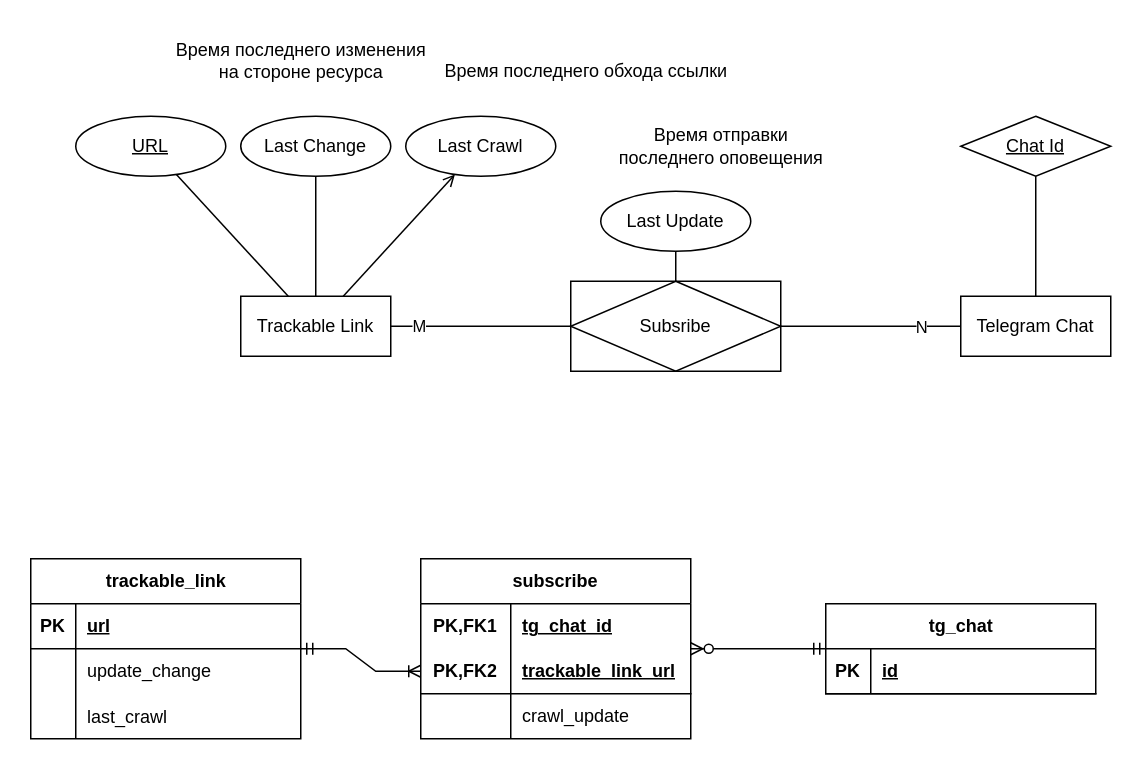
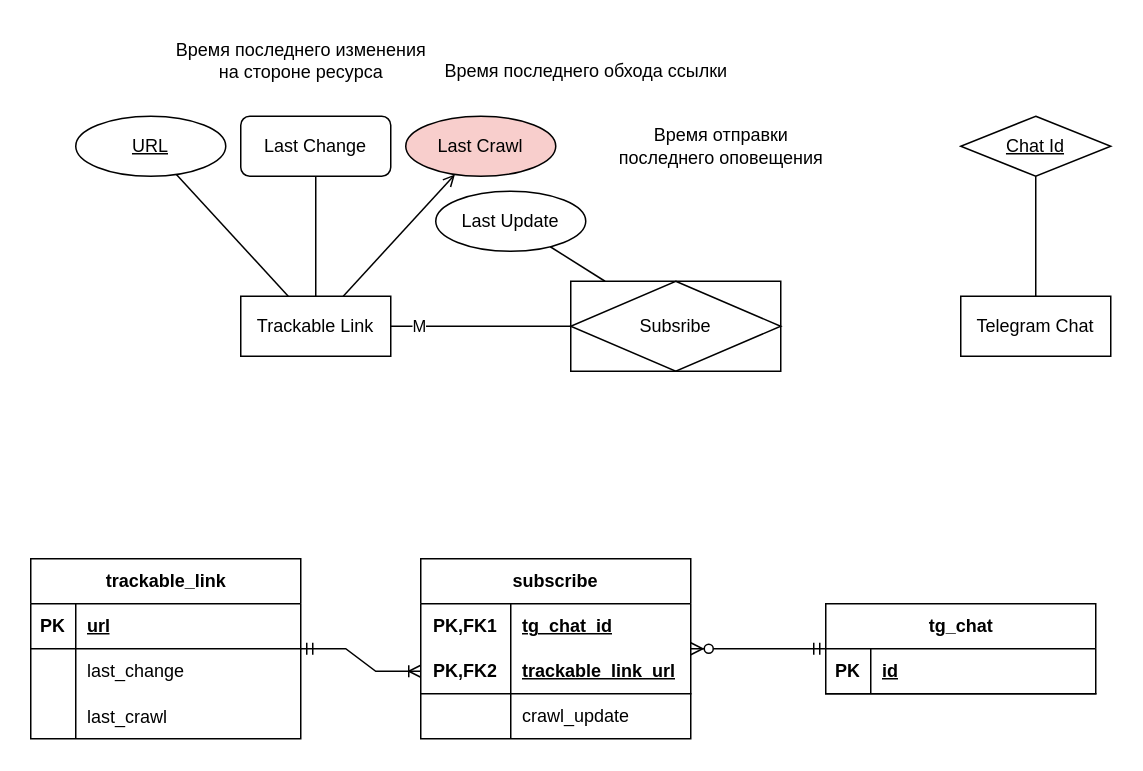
(316, 146) -> (316, 146)
(481, 146) -> (481, 146)
(676, 221) -> (511, 221)
(871, 326) -> none
(153, 671) -> (141, 671)
